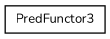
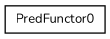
(55, 19) -> (55, 19)
